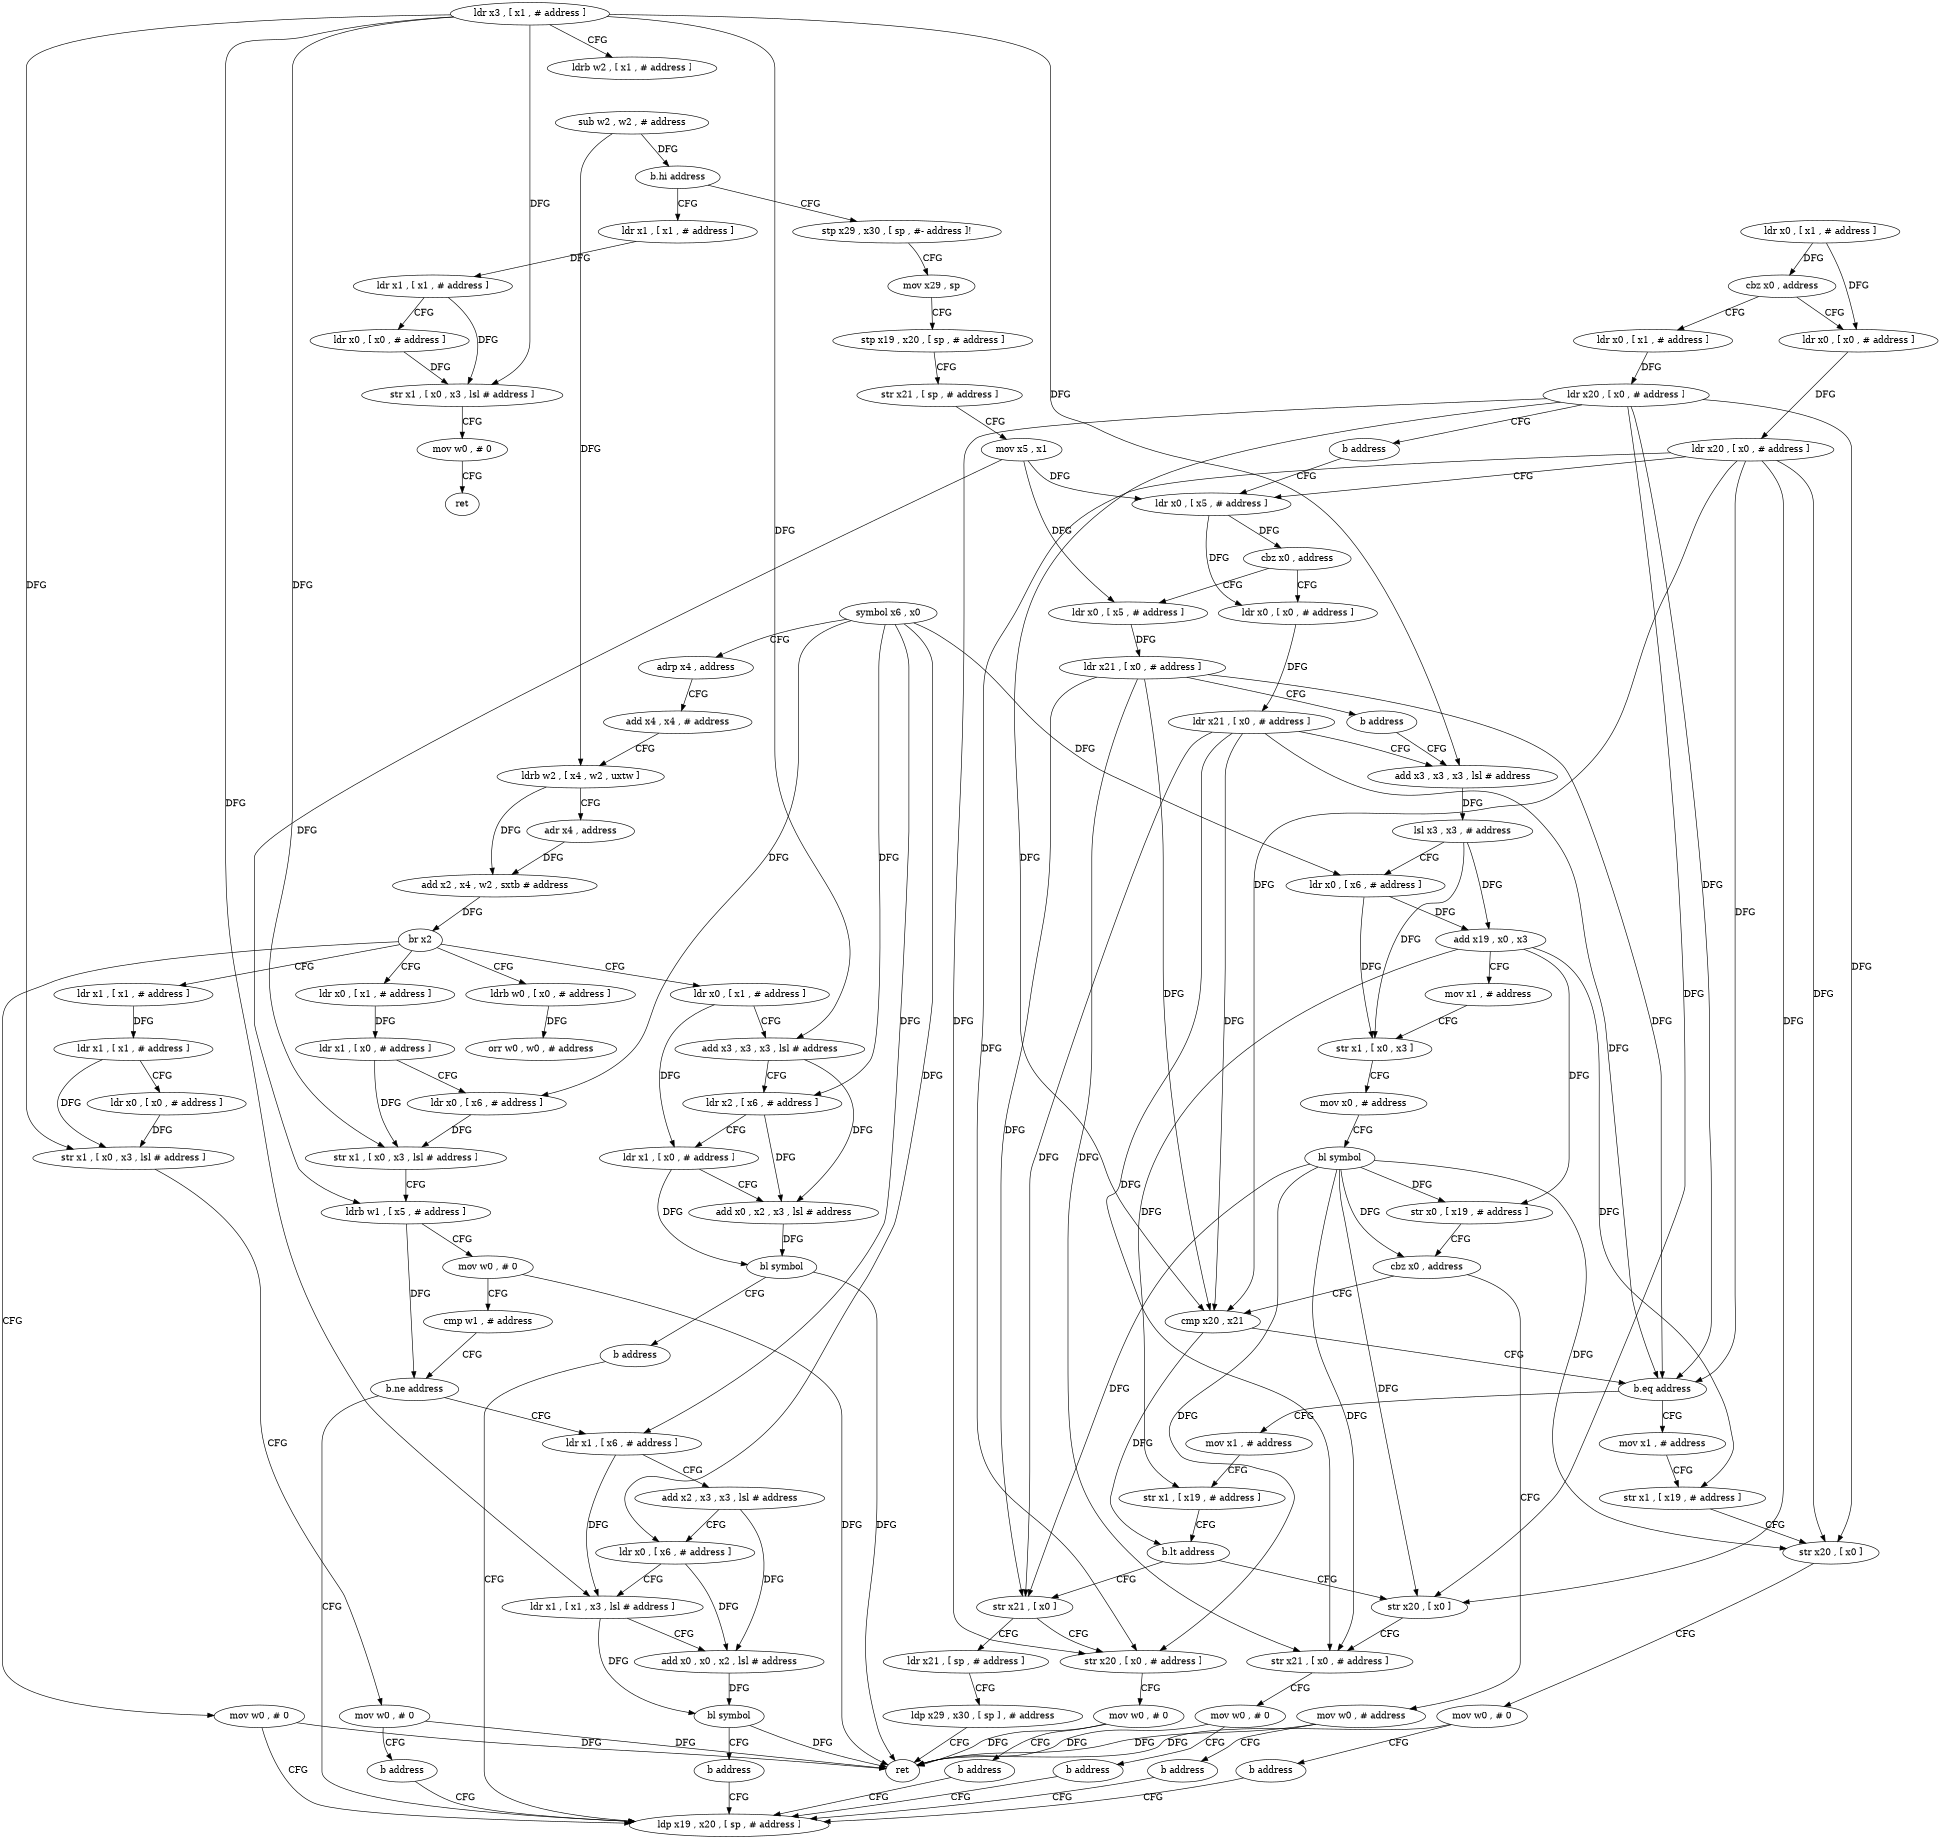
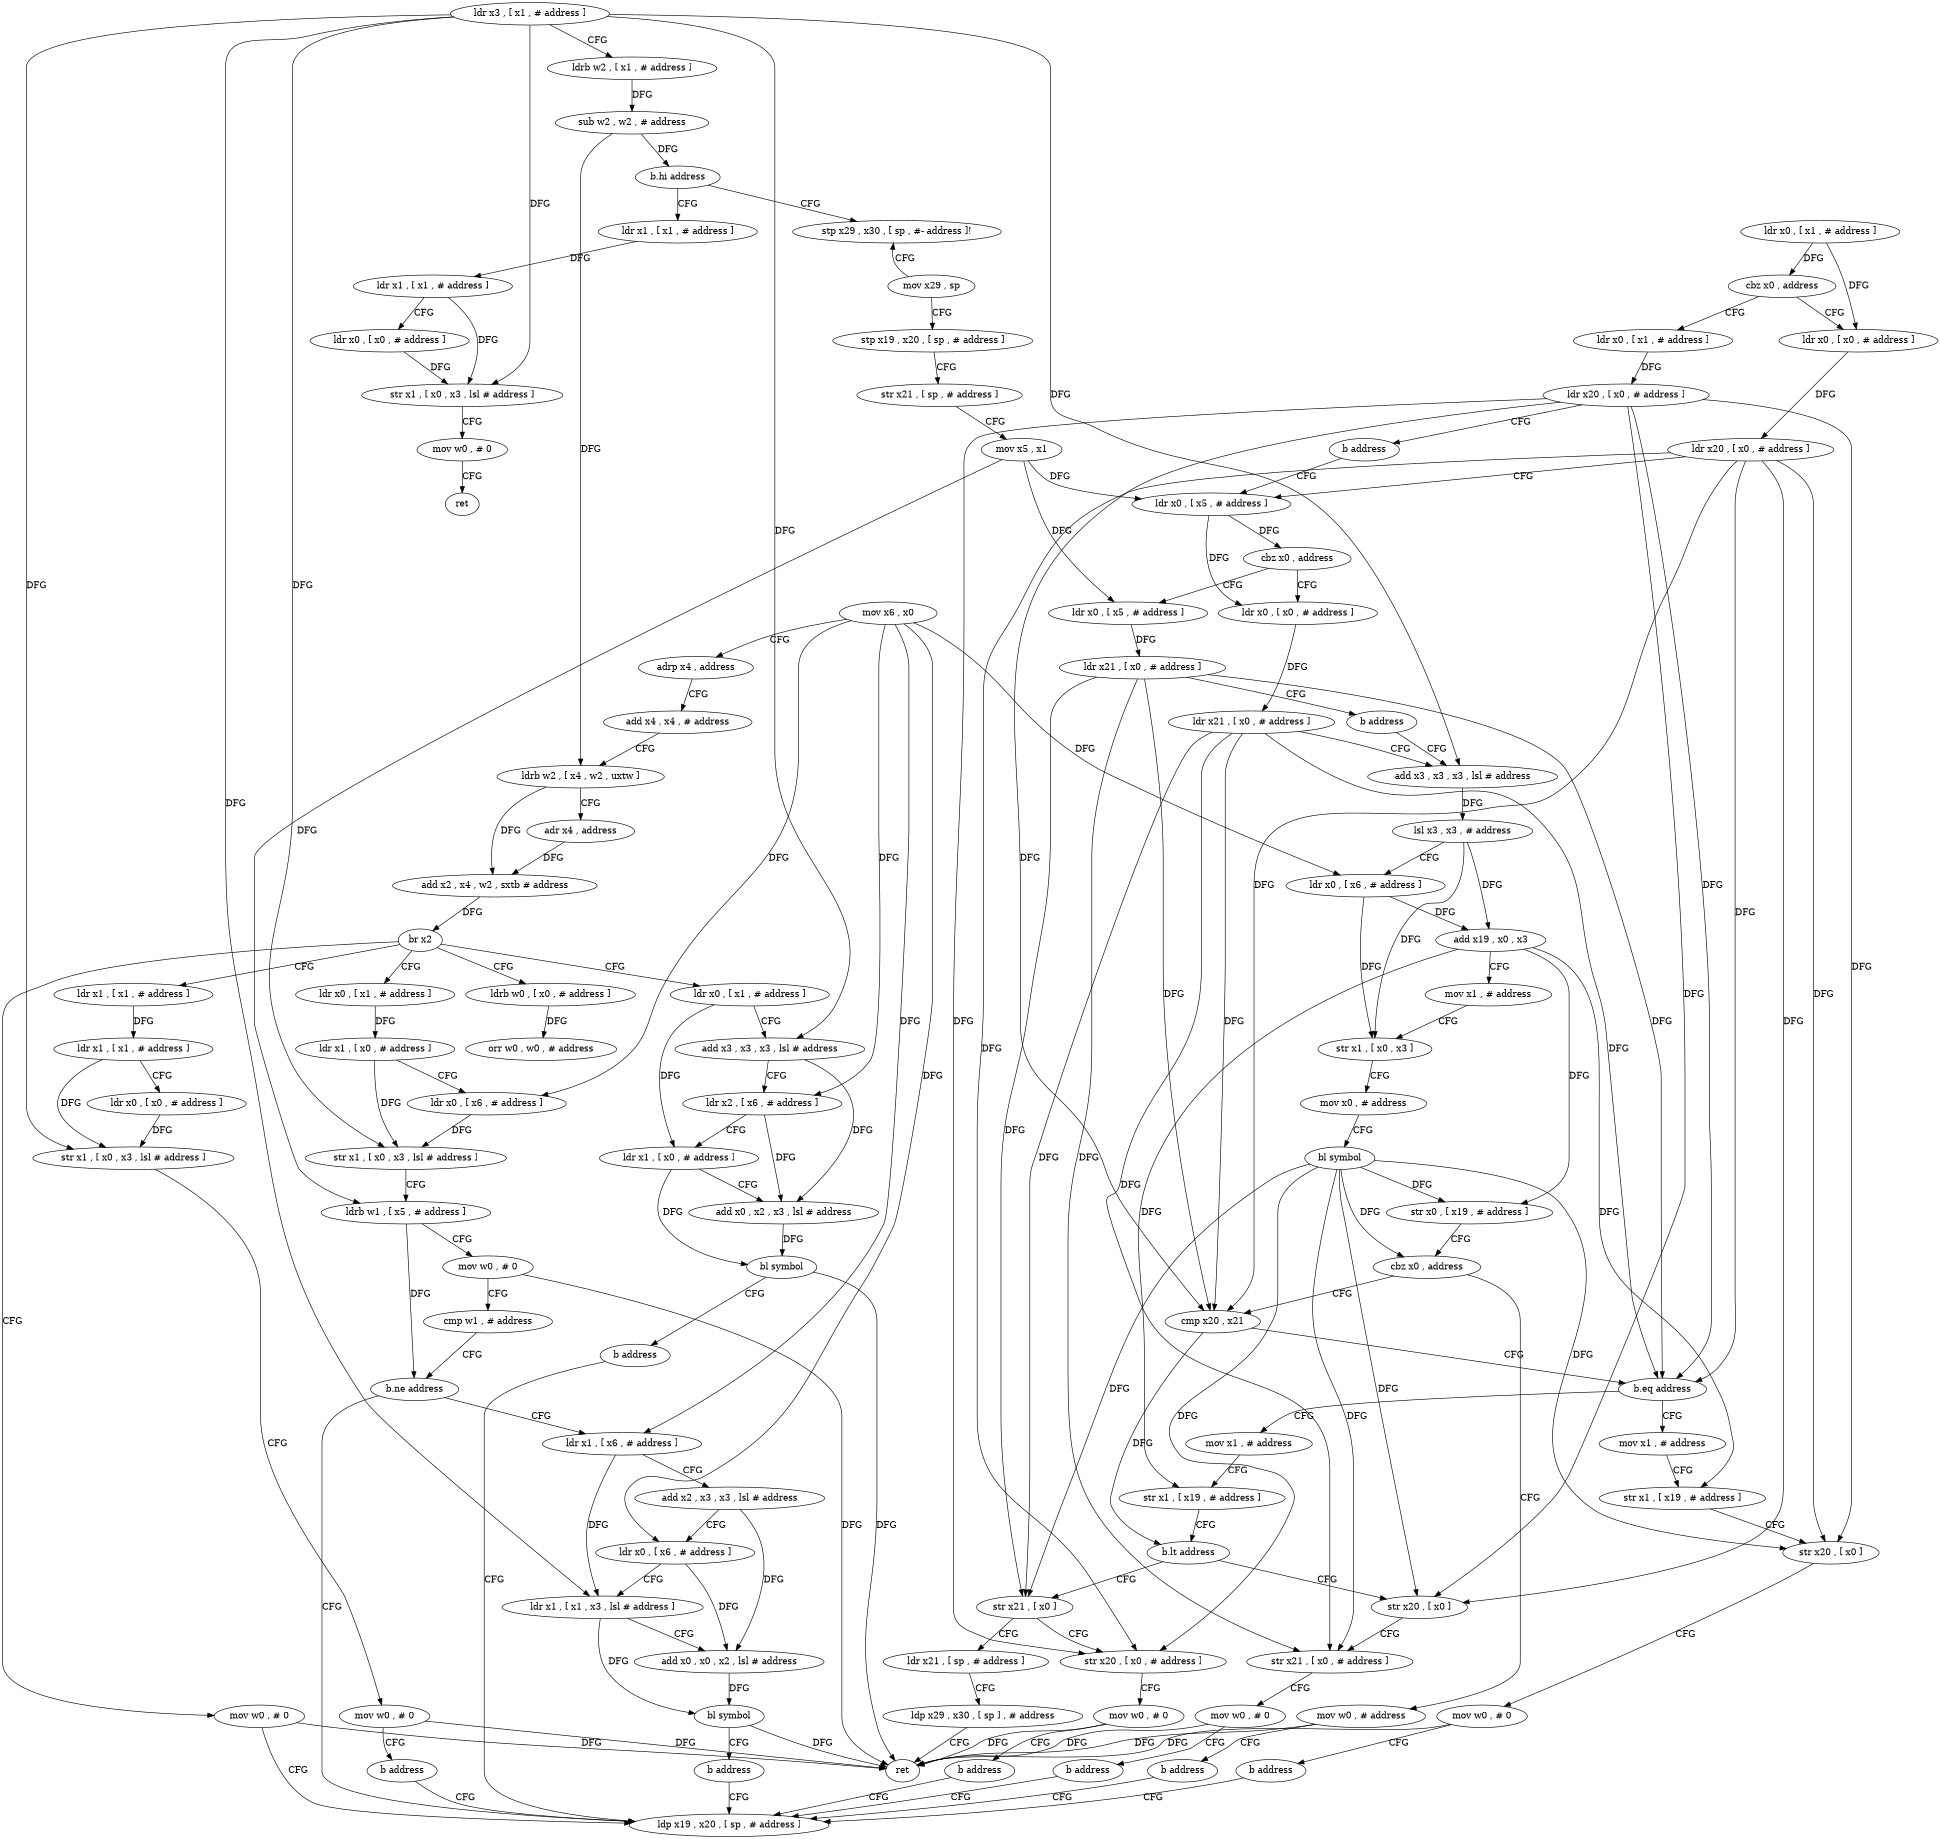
none -> (632, 92)
(918, 255) -> (896, 266)
(888, 613) -> (888, 613)
